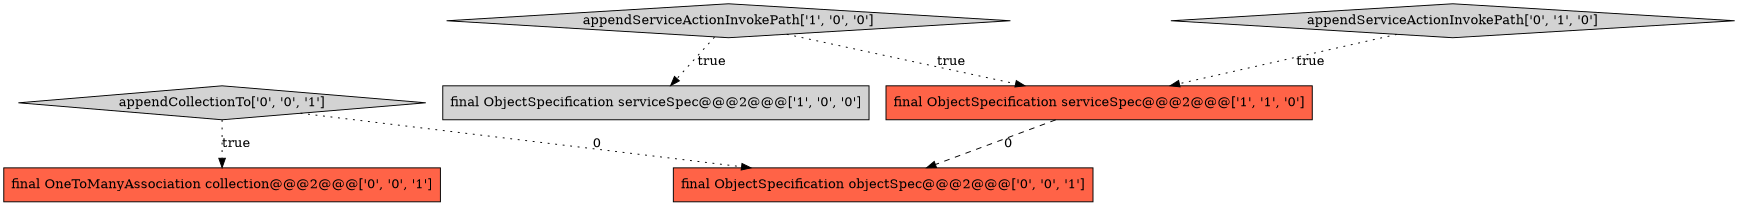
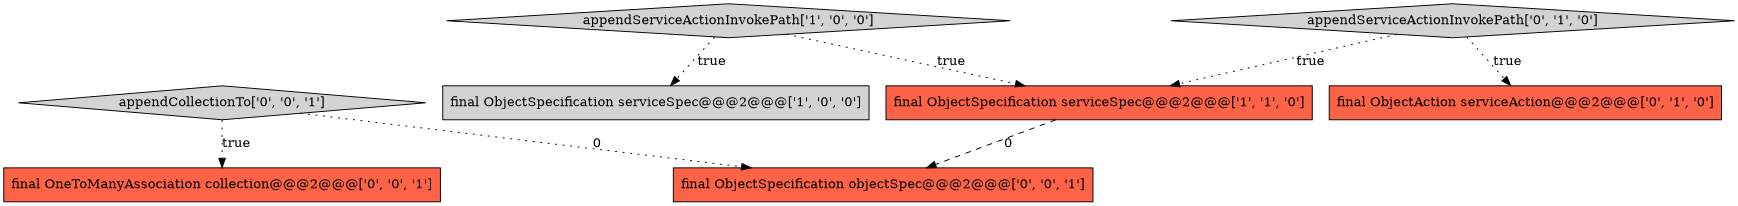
none -> (1525, 103)
